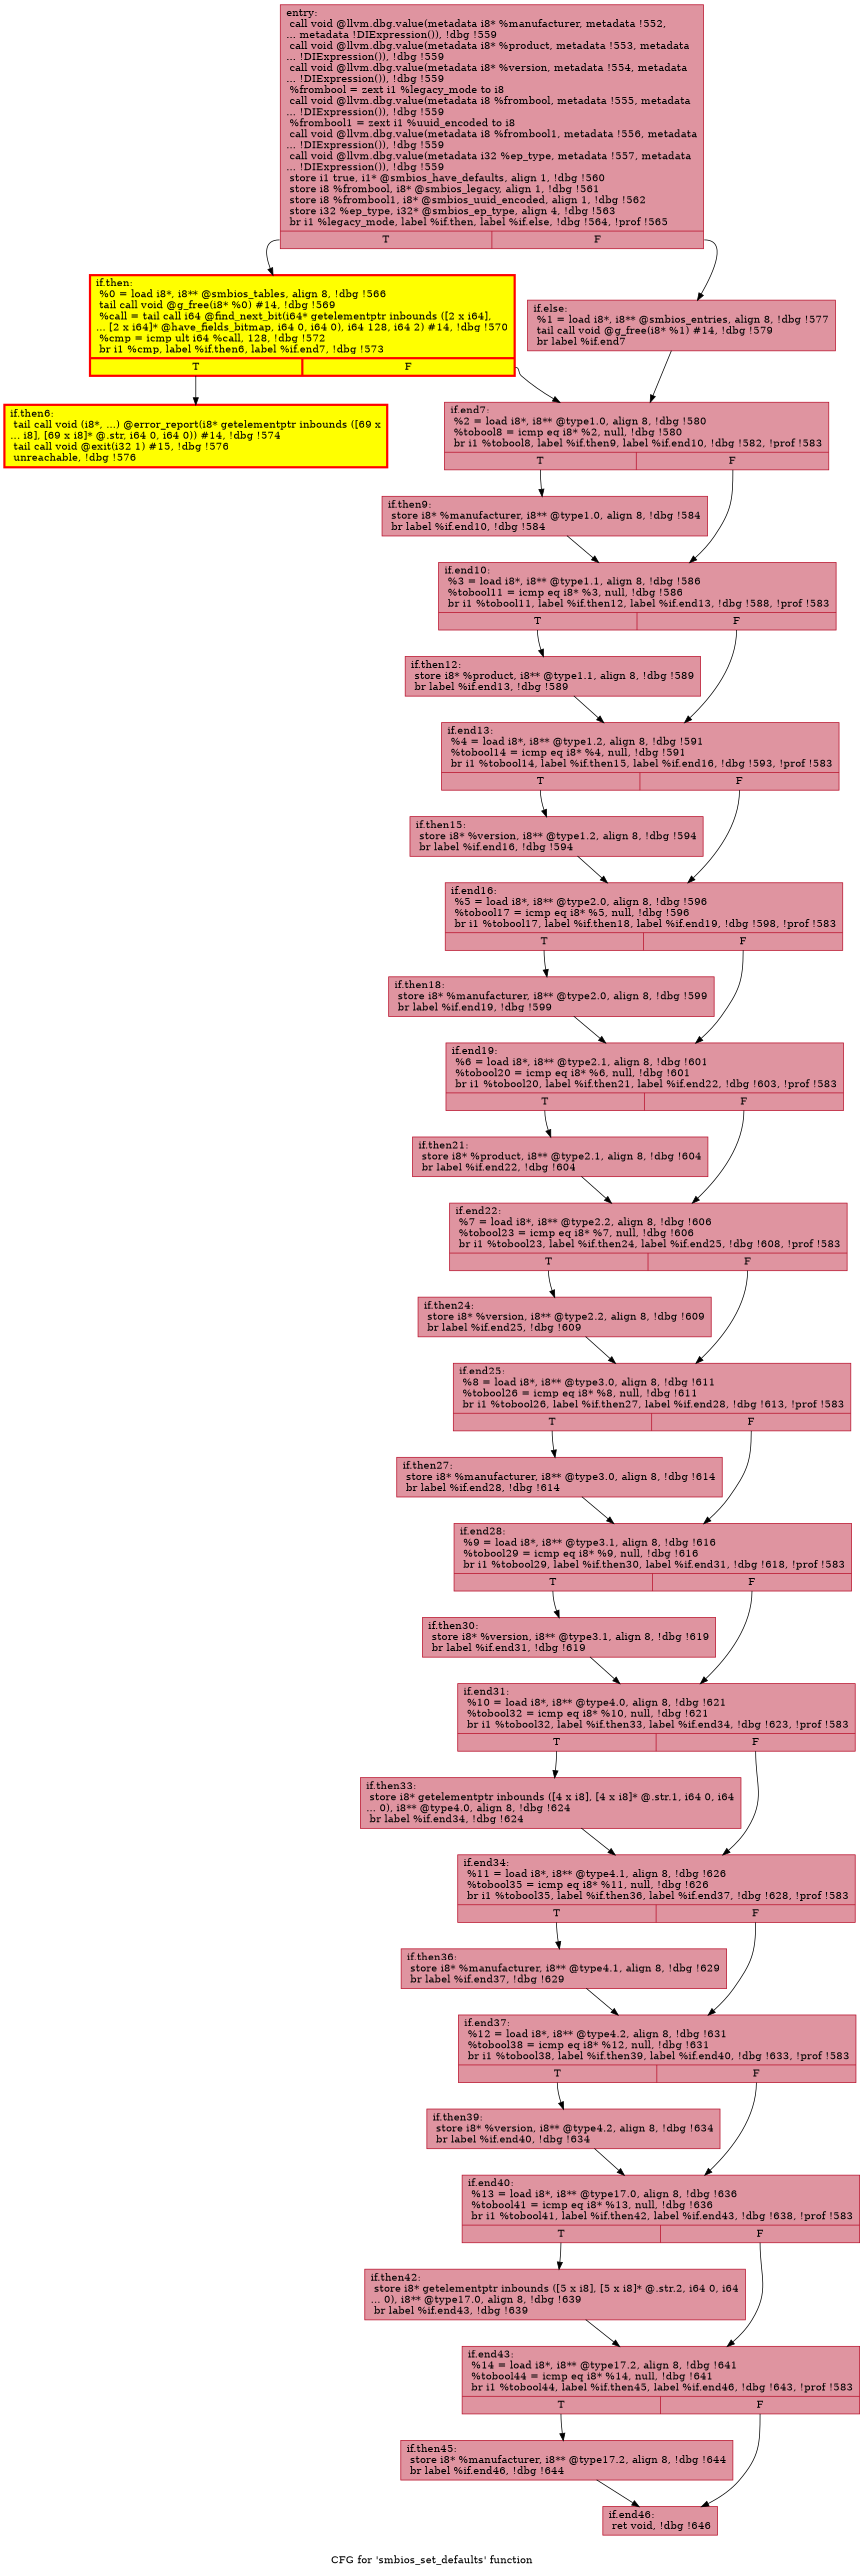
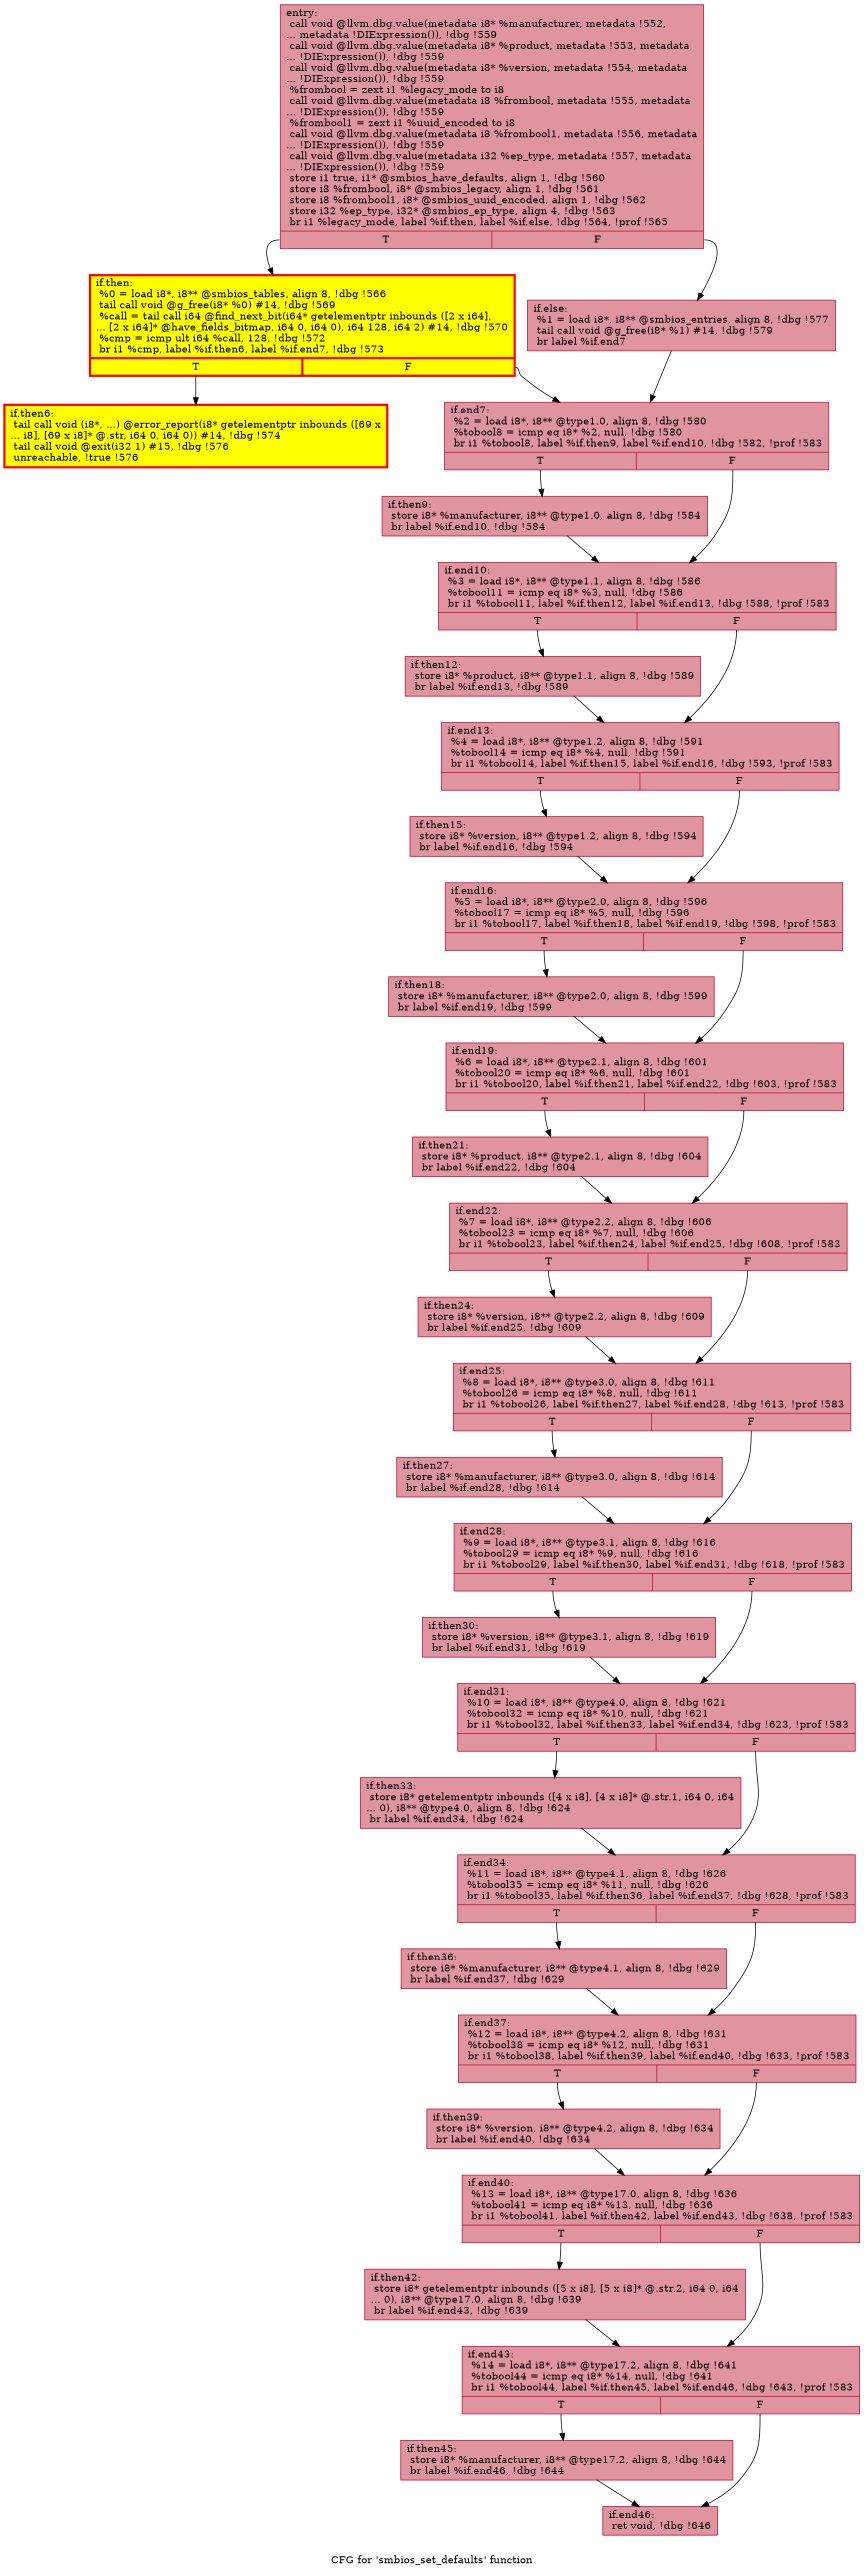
(73, 458) -> (75, 458)
